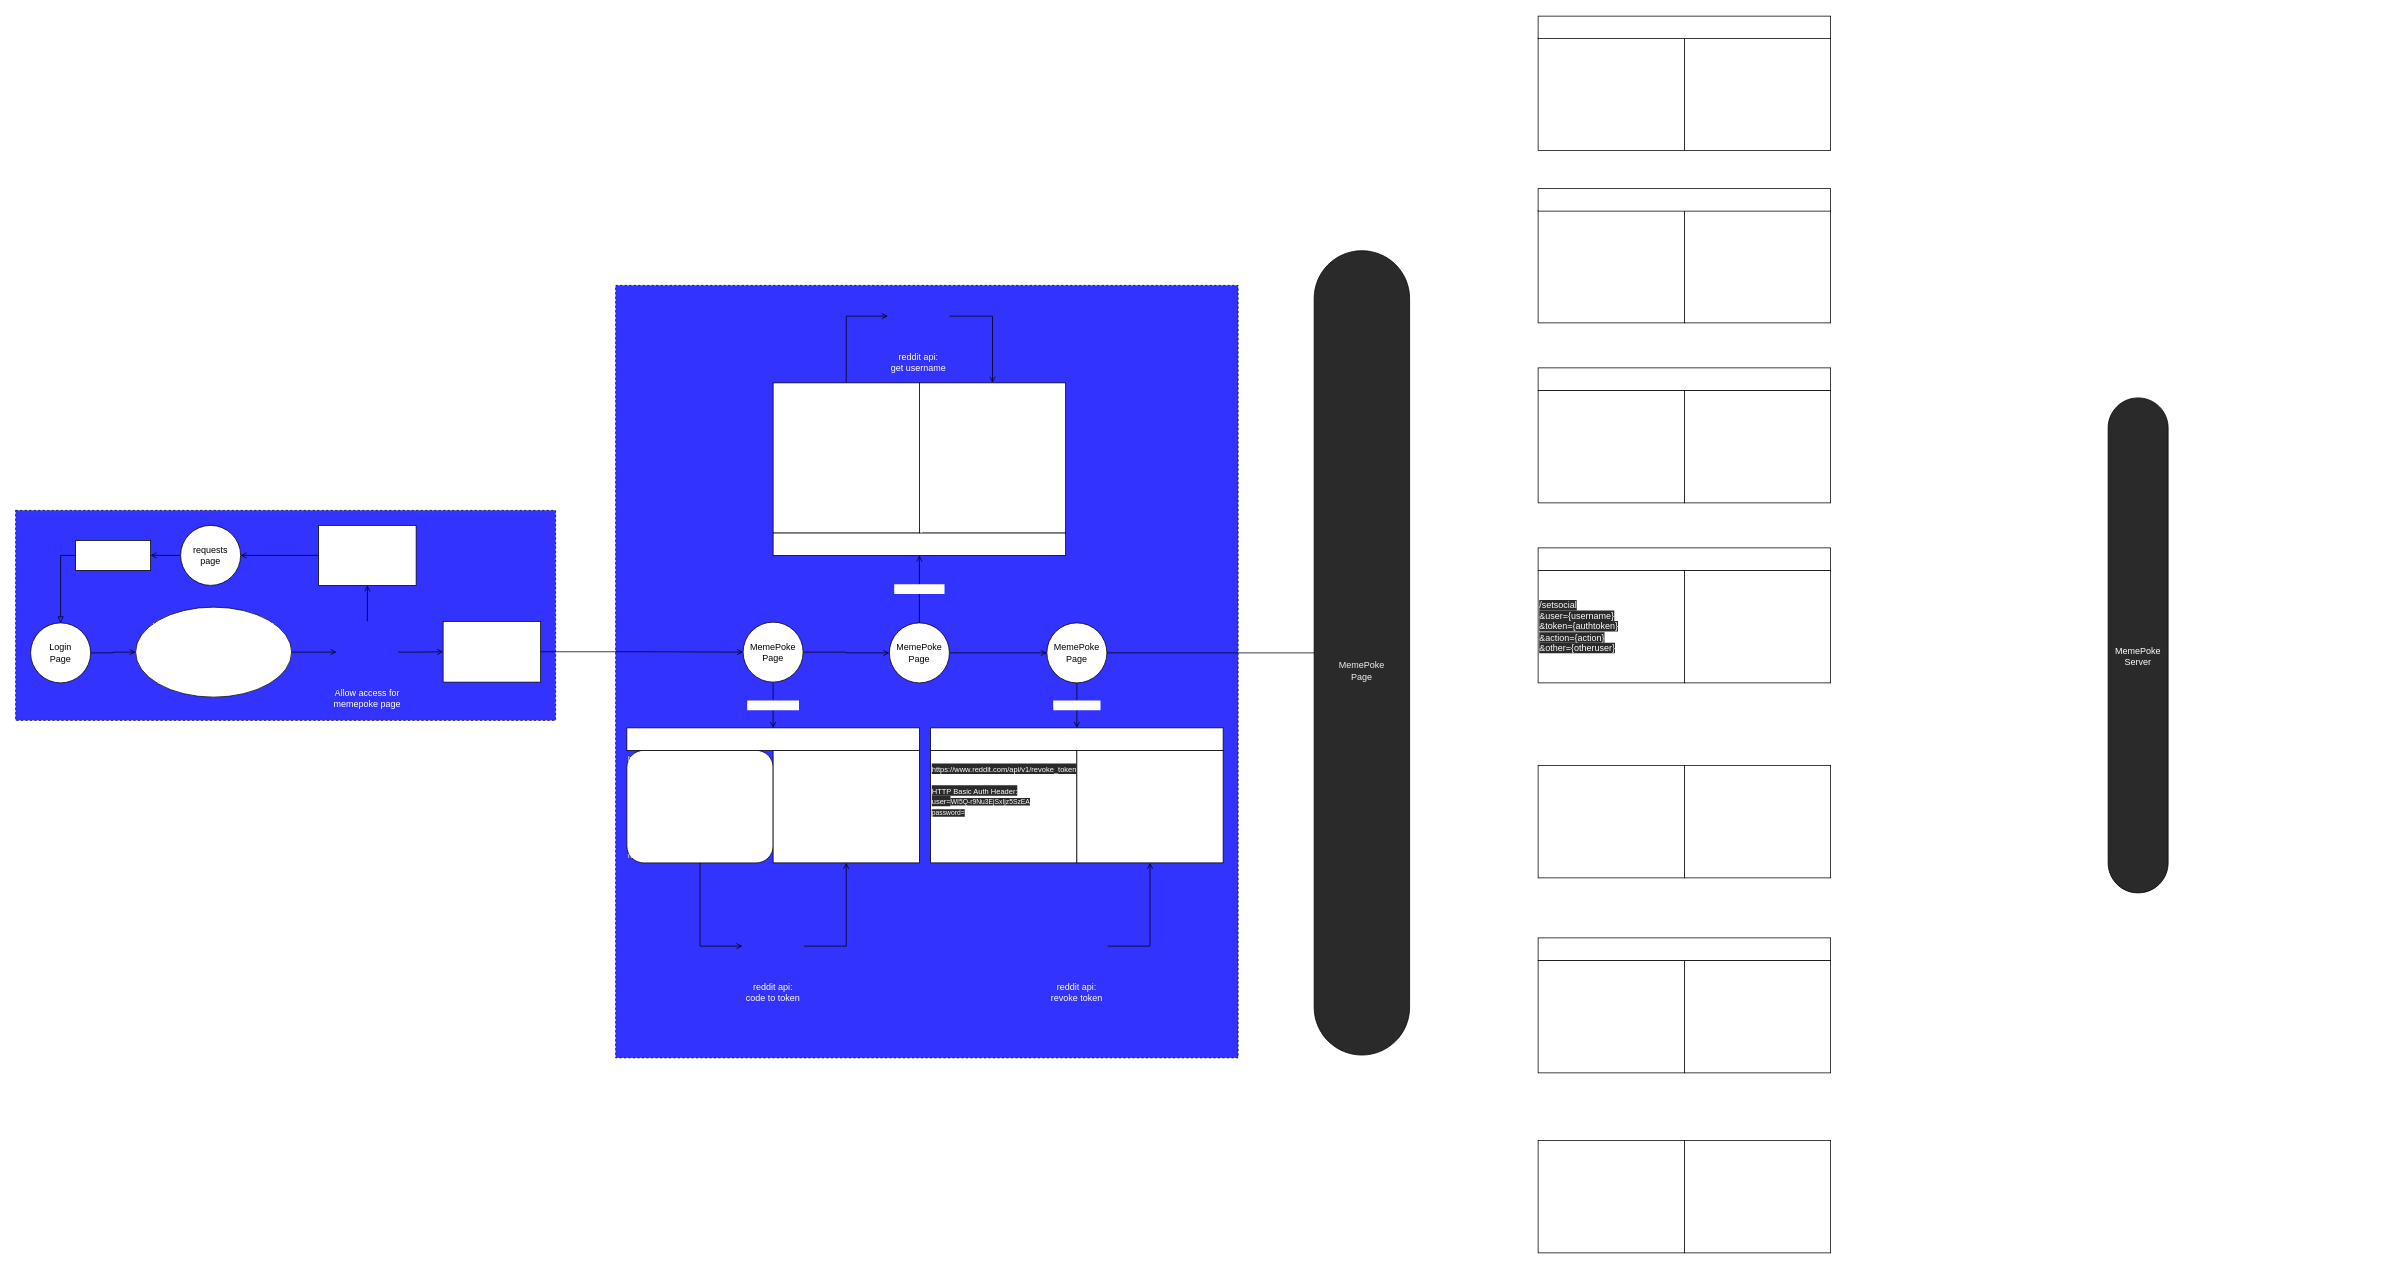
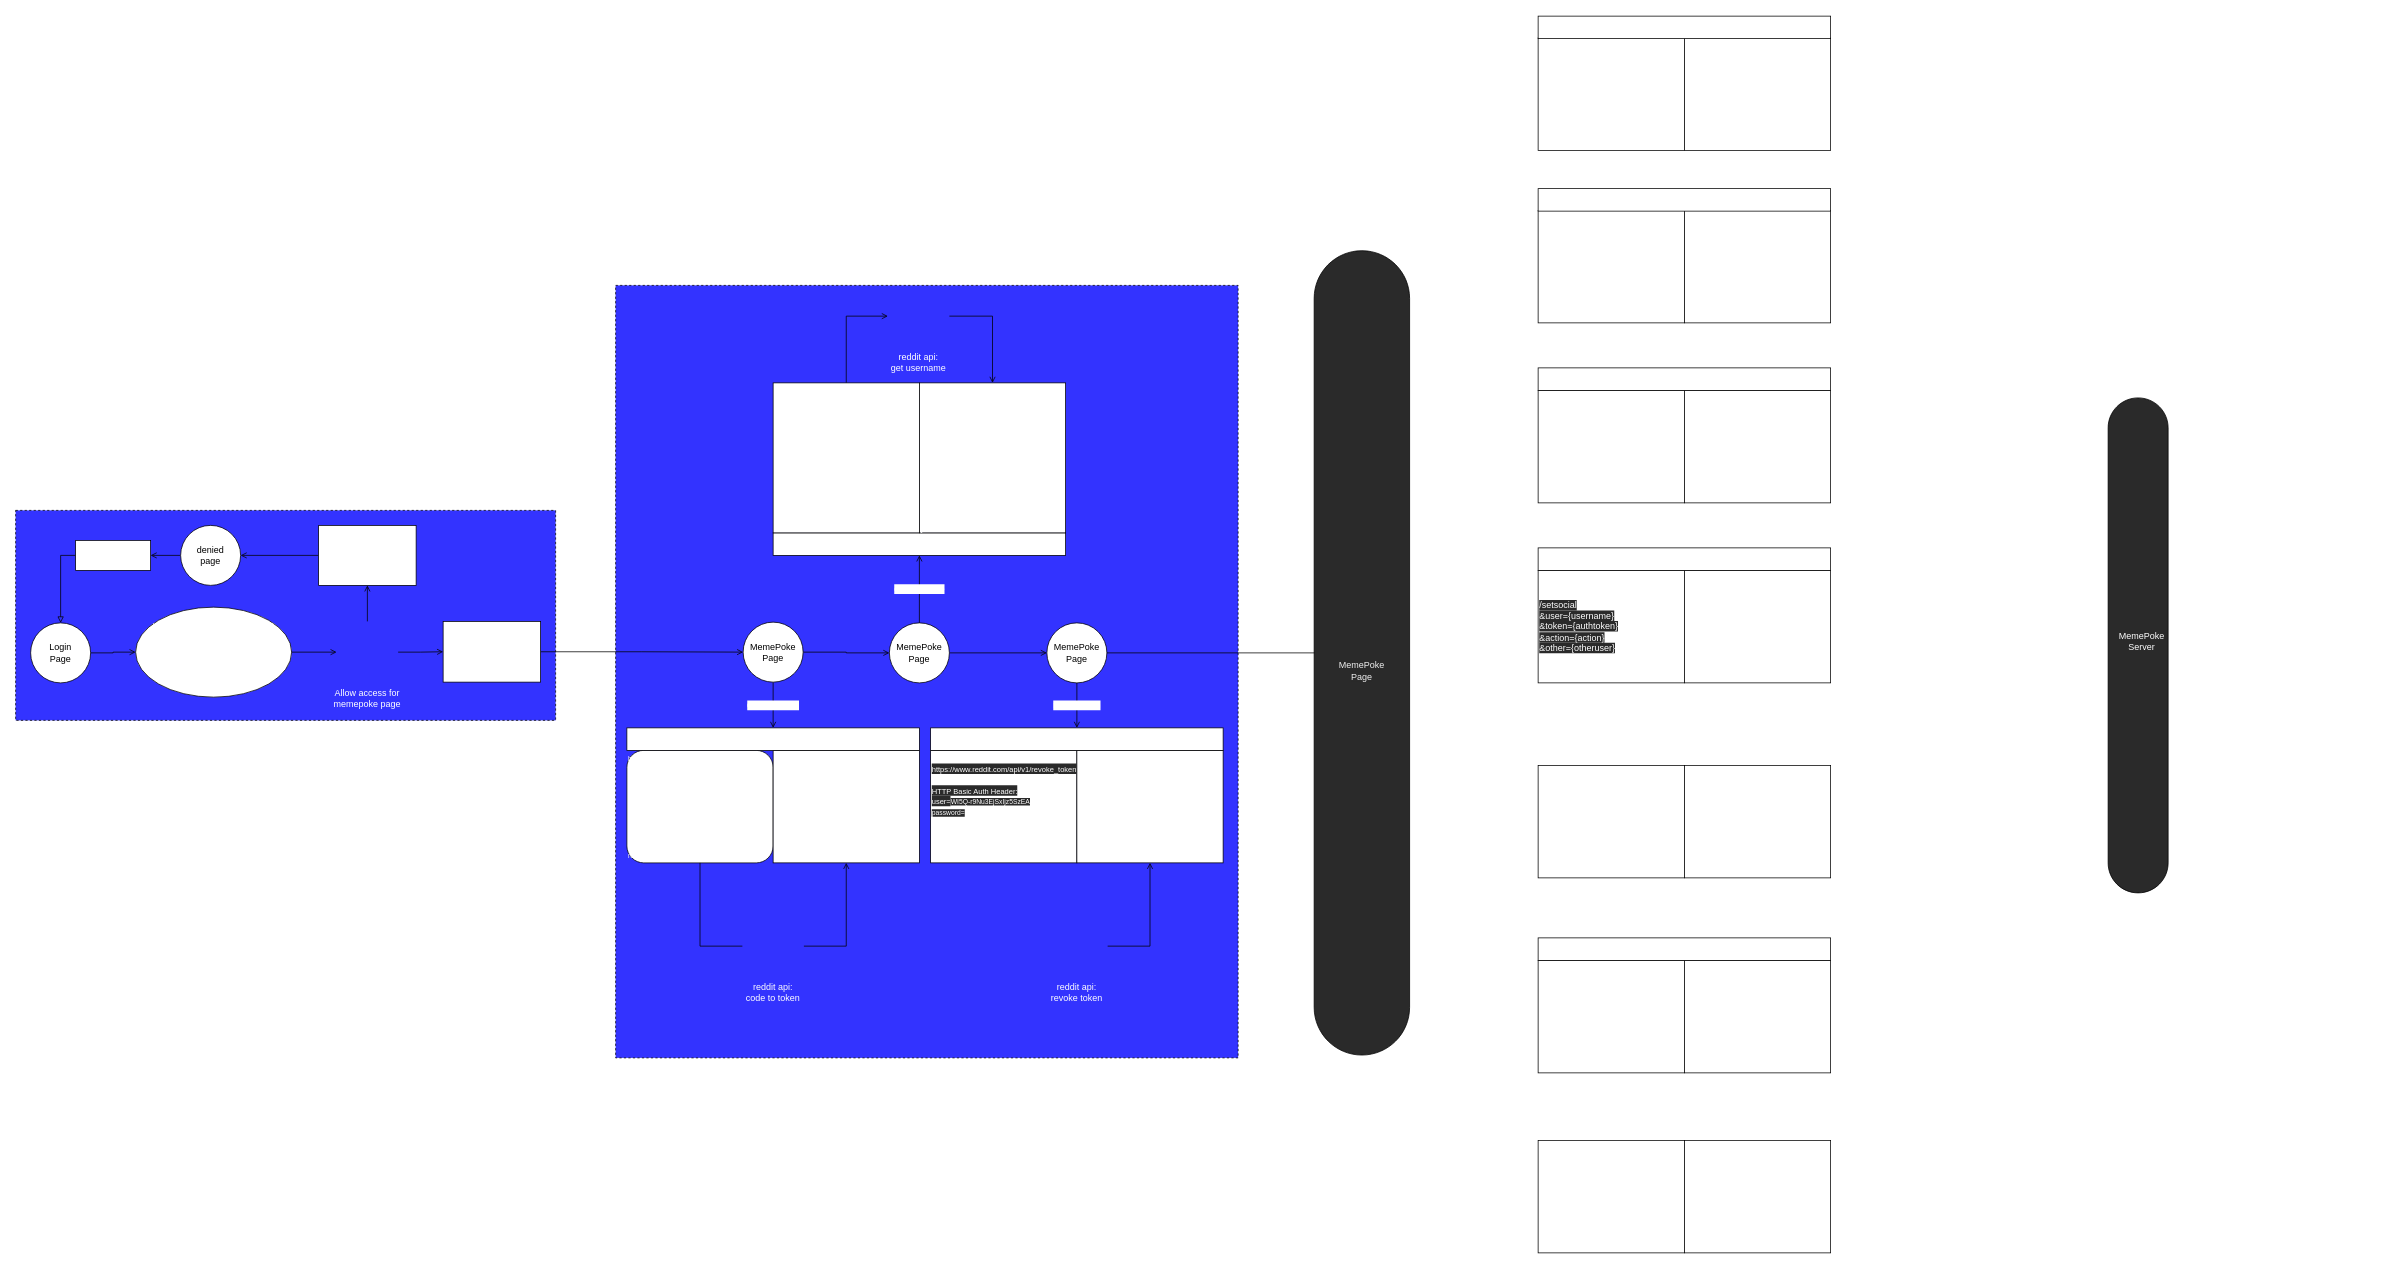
(210, 555) -> (210, 555)
(2138, 657) -> (2142, 642)
(737, 946) -> (738, 946)
